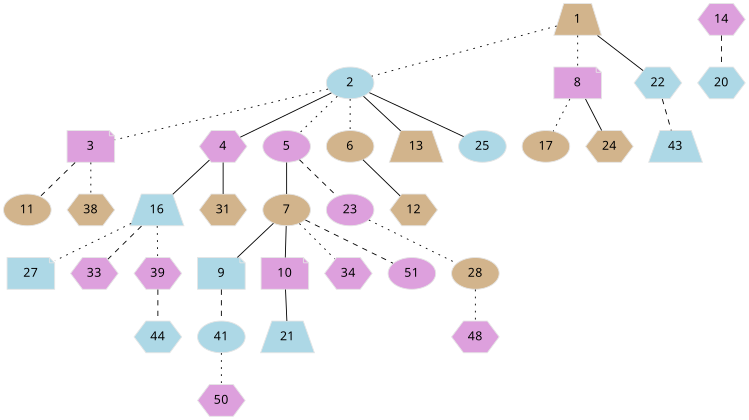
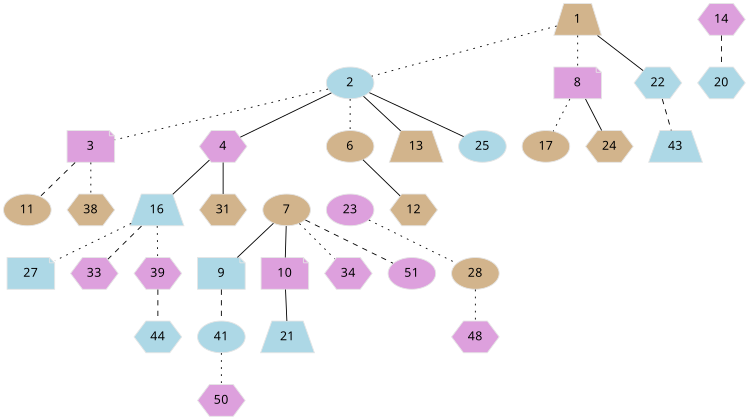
(287, 146) -> none
